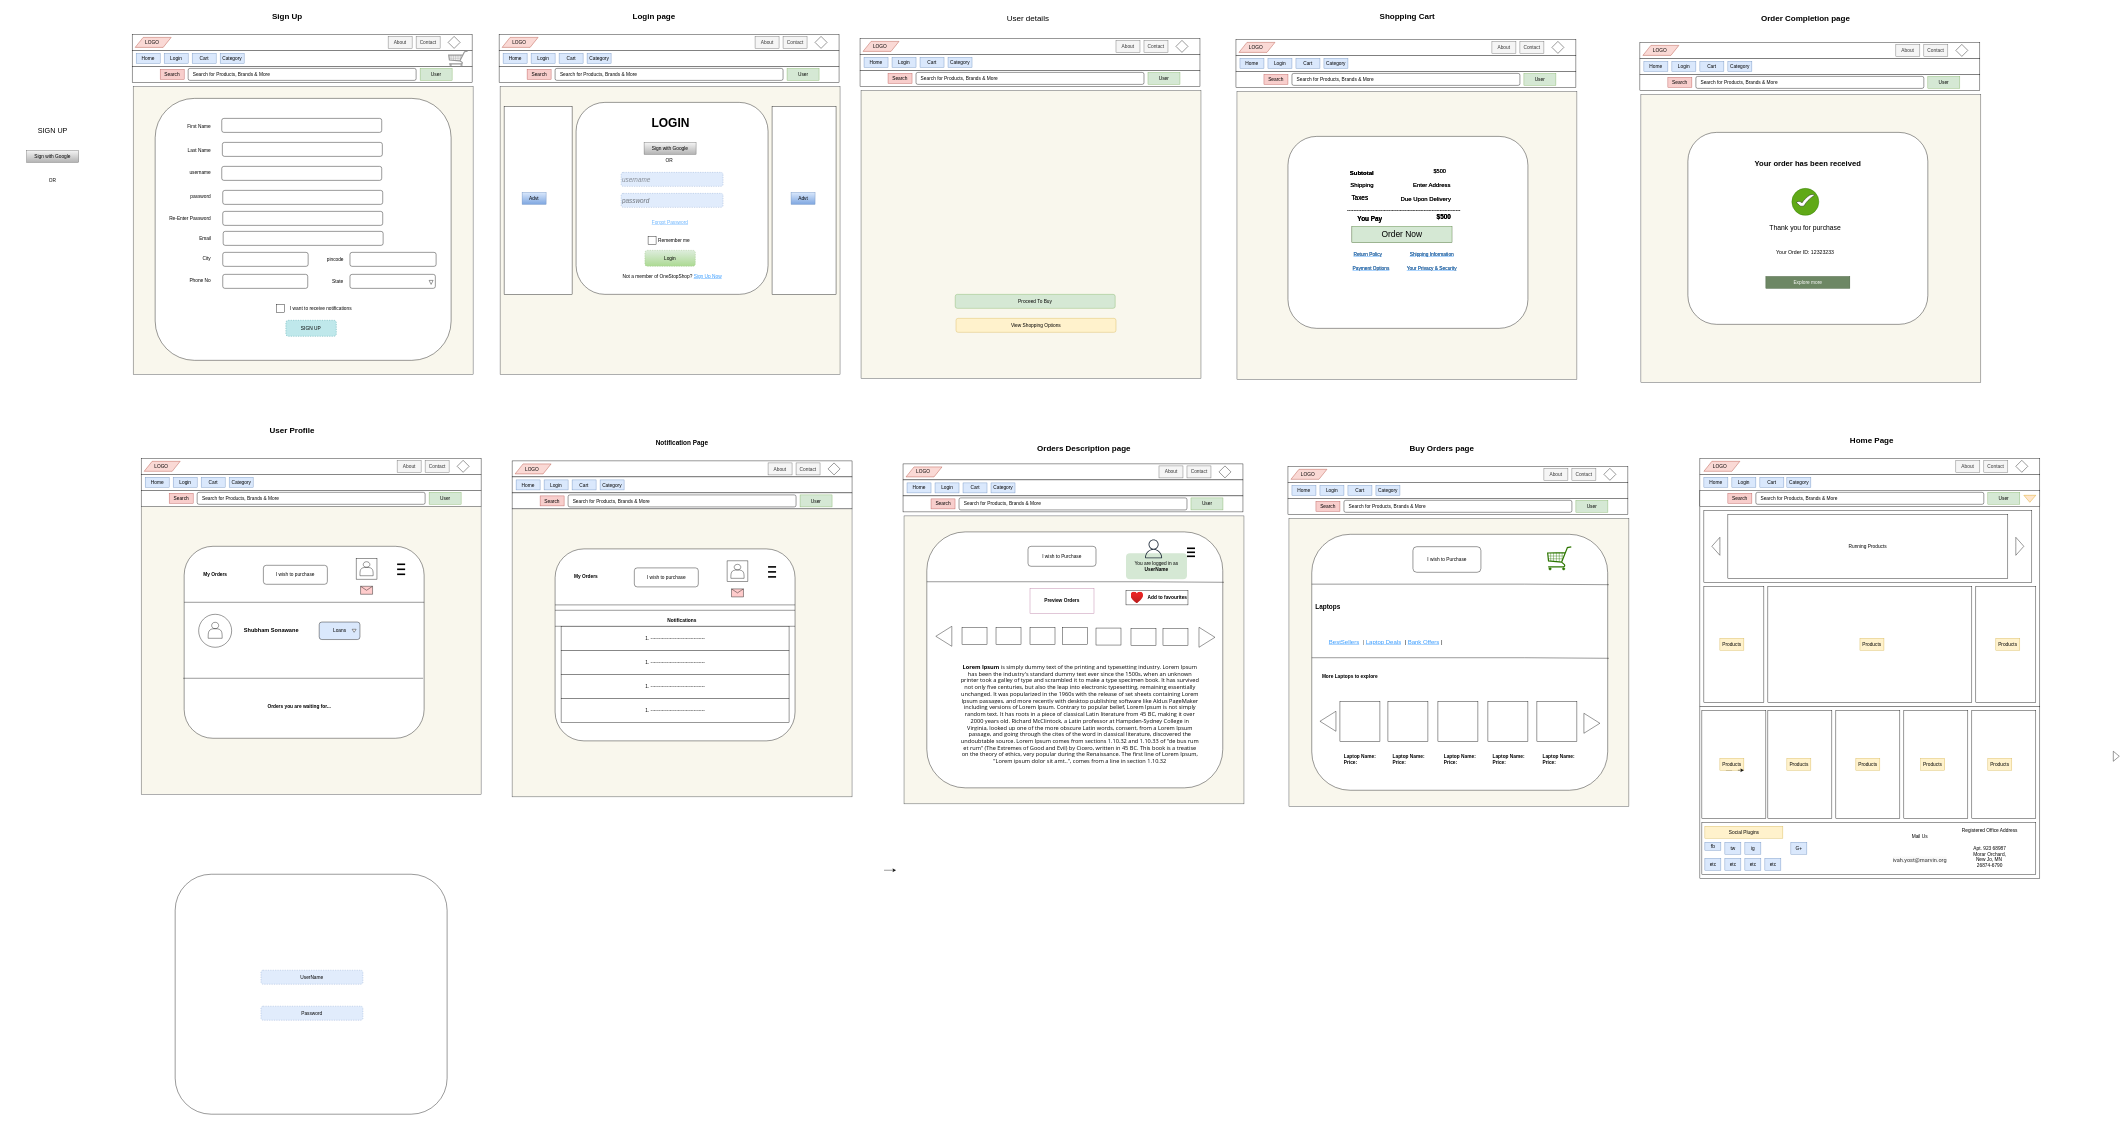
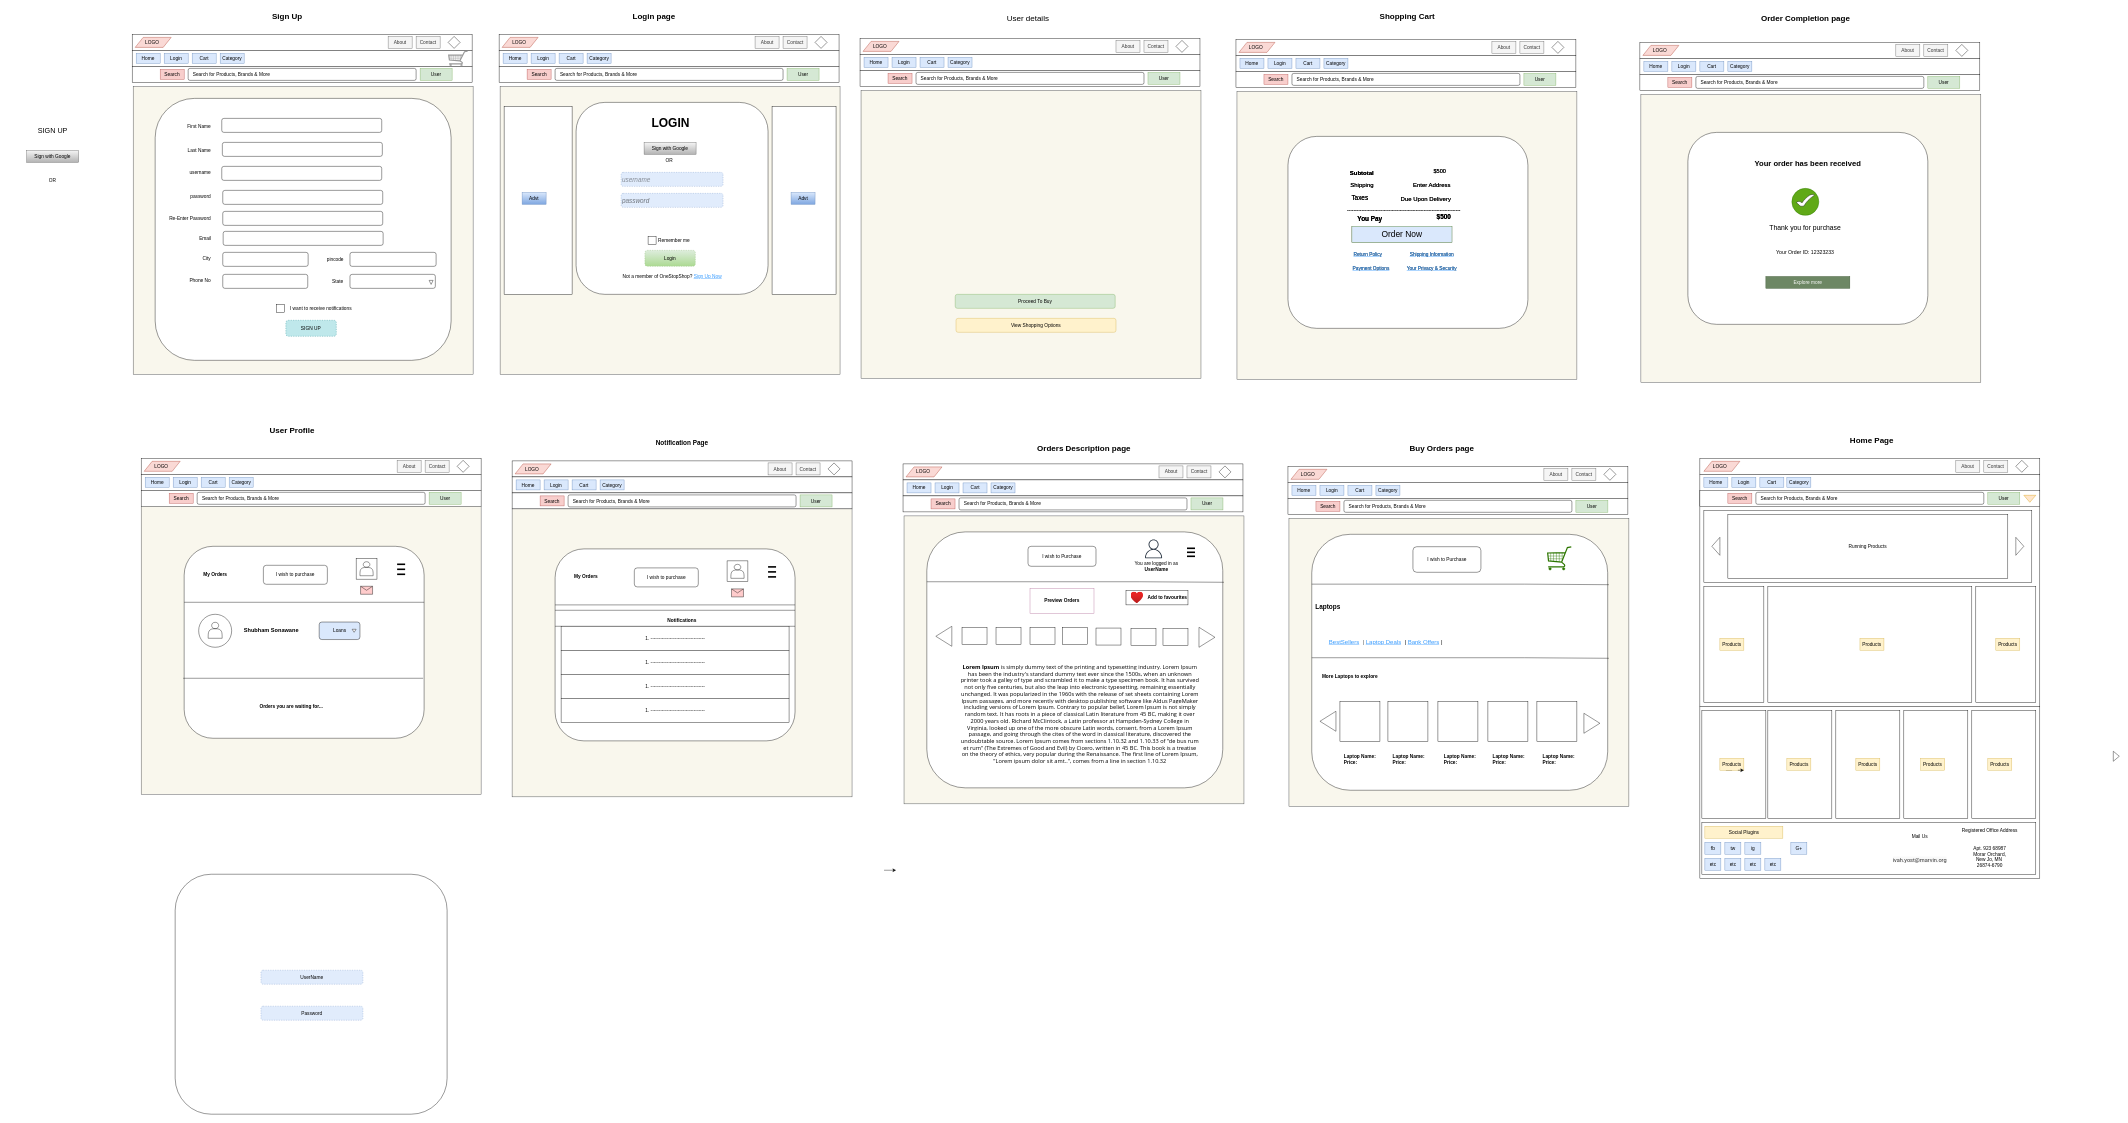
(670, 222) -> none
(1402, 234) -> (1402, 234)
(1157, 566) -> (1157, 566)
(299, 706) -> (291, 706)
(1713, 846) -> (1713, 848)
